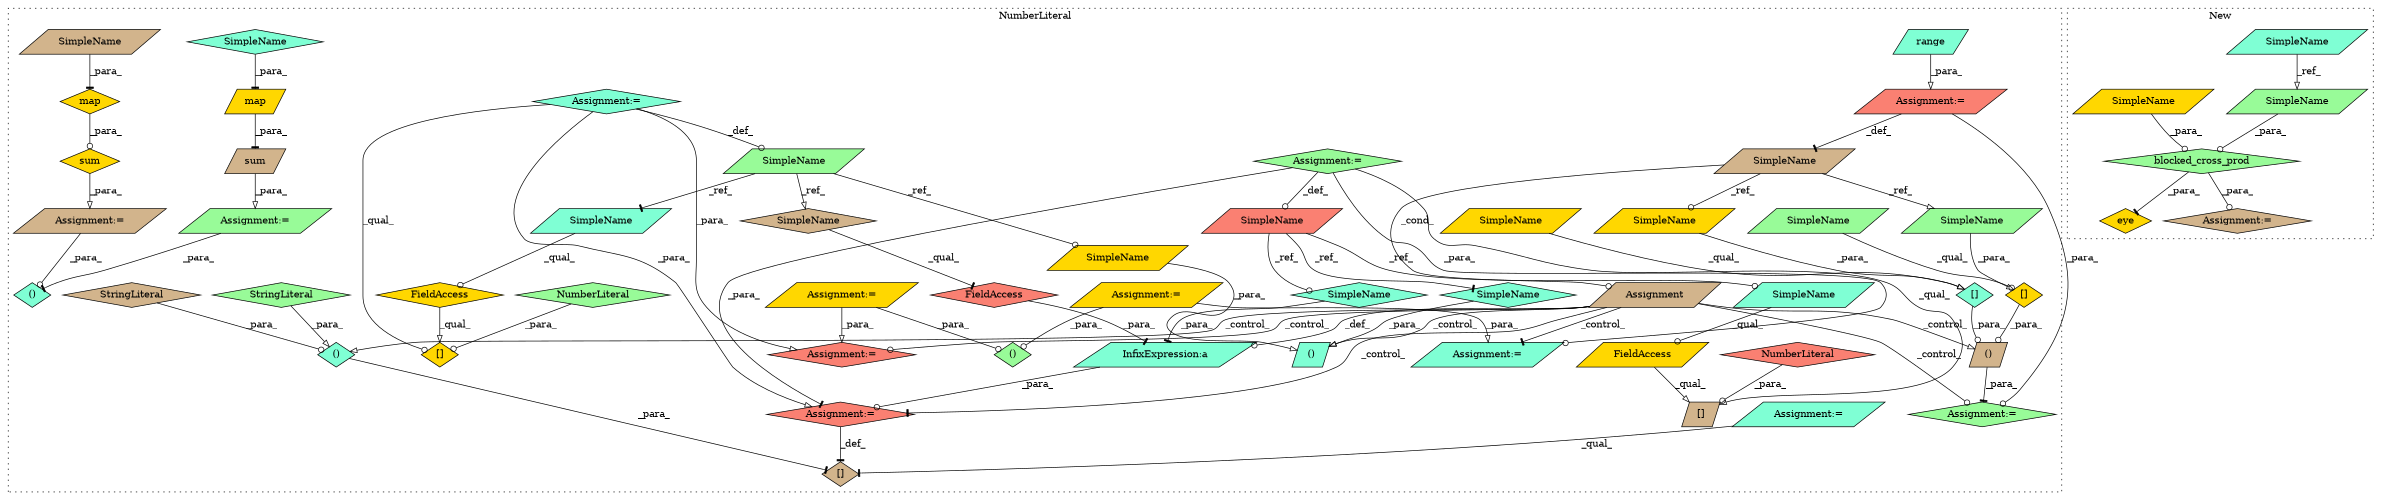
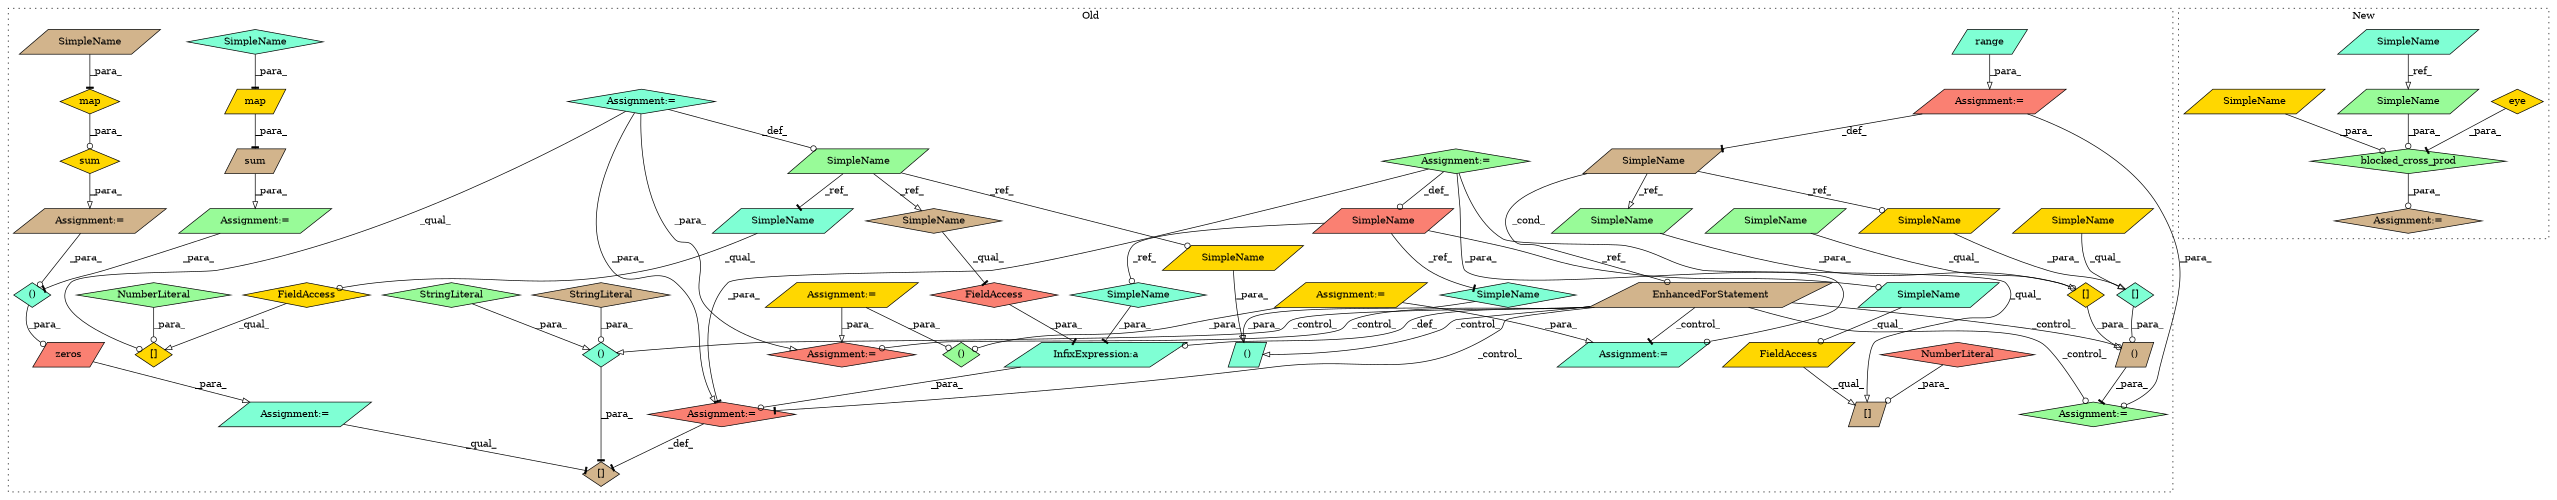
(1035, 16) -> (1091, 16)
(2163, 191) -> (2467, 129)
(1655, 295) -> (1710, 295)
none -> (69, 355)
